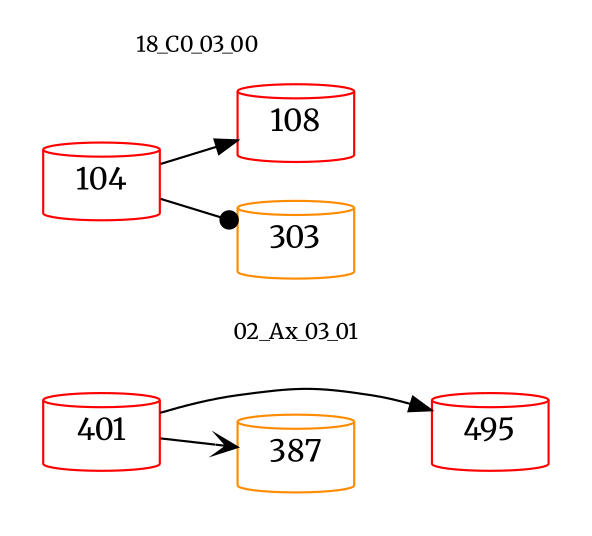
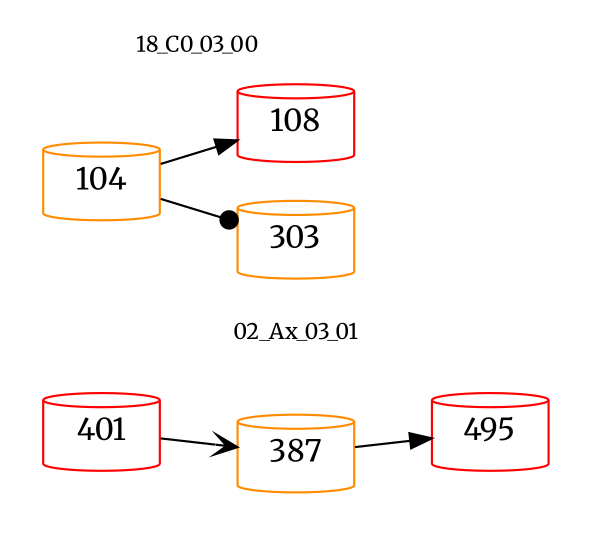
(102, 181) -> (102, 181)
(285, 390) -> (383, 444)
